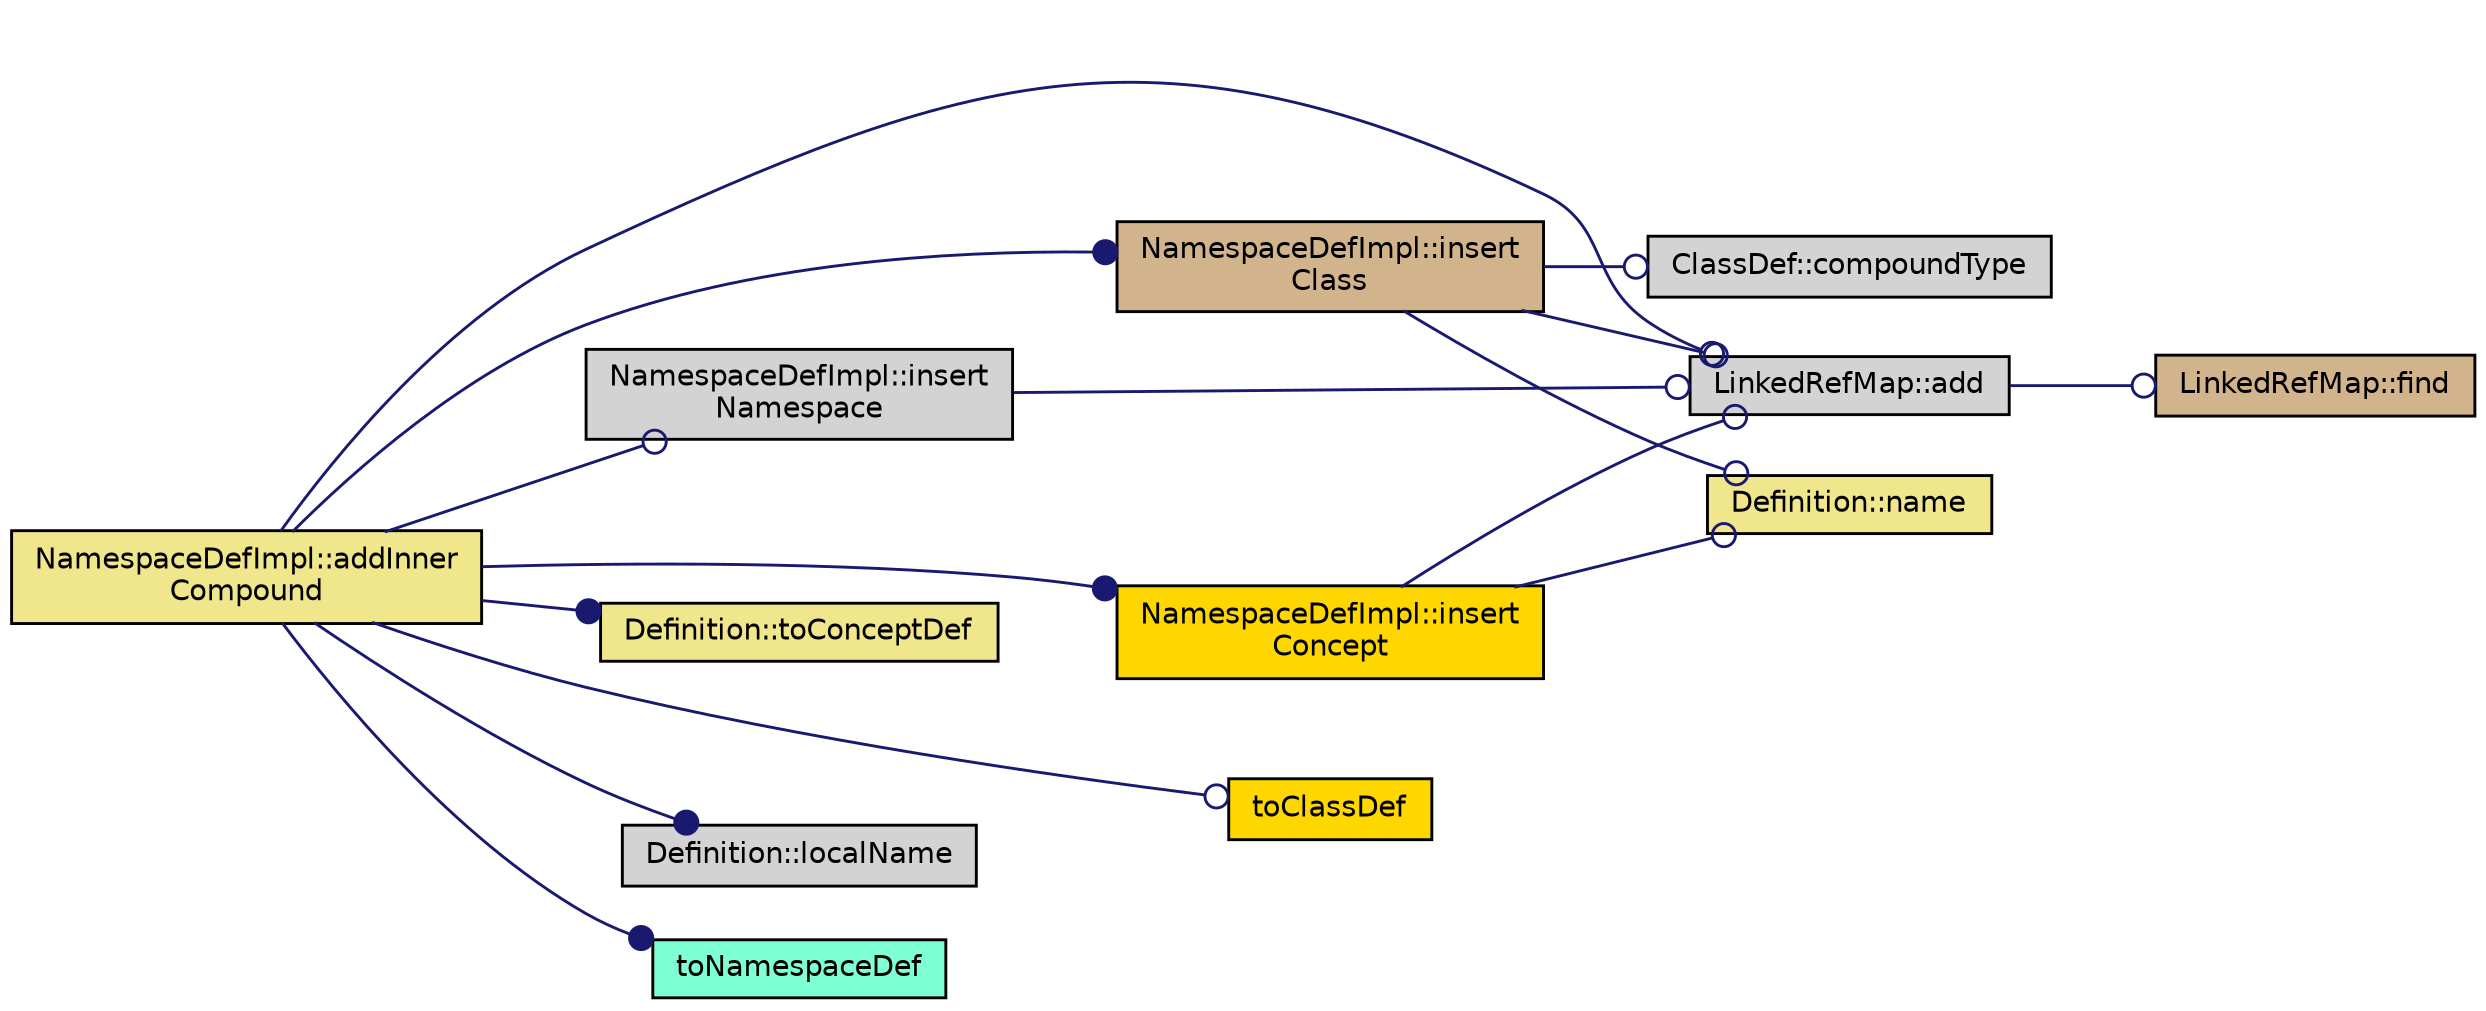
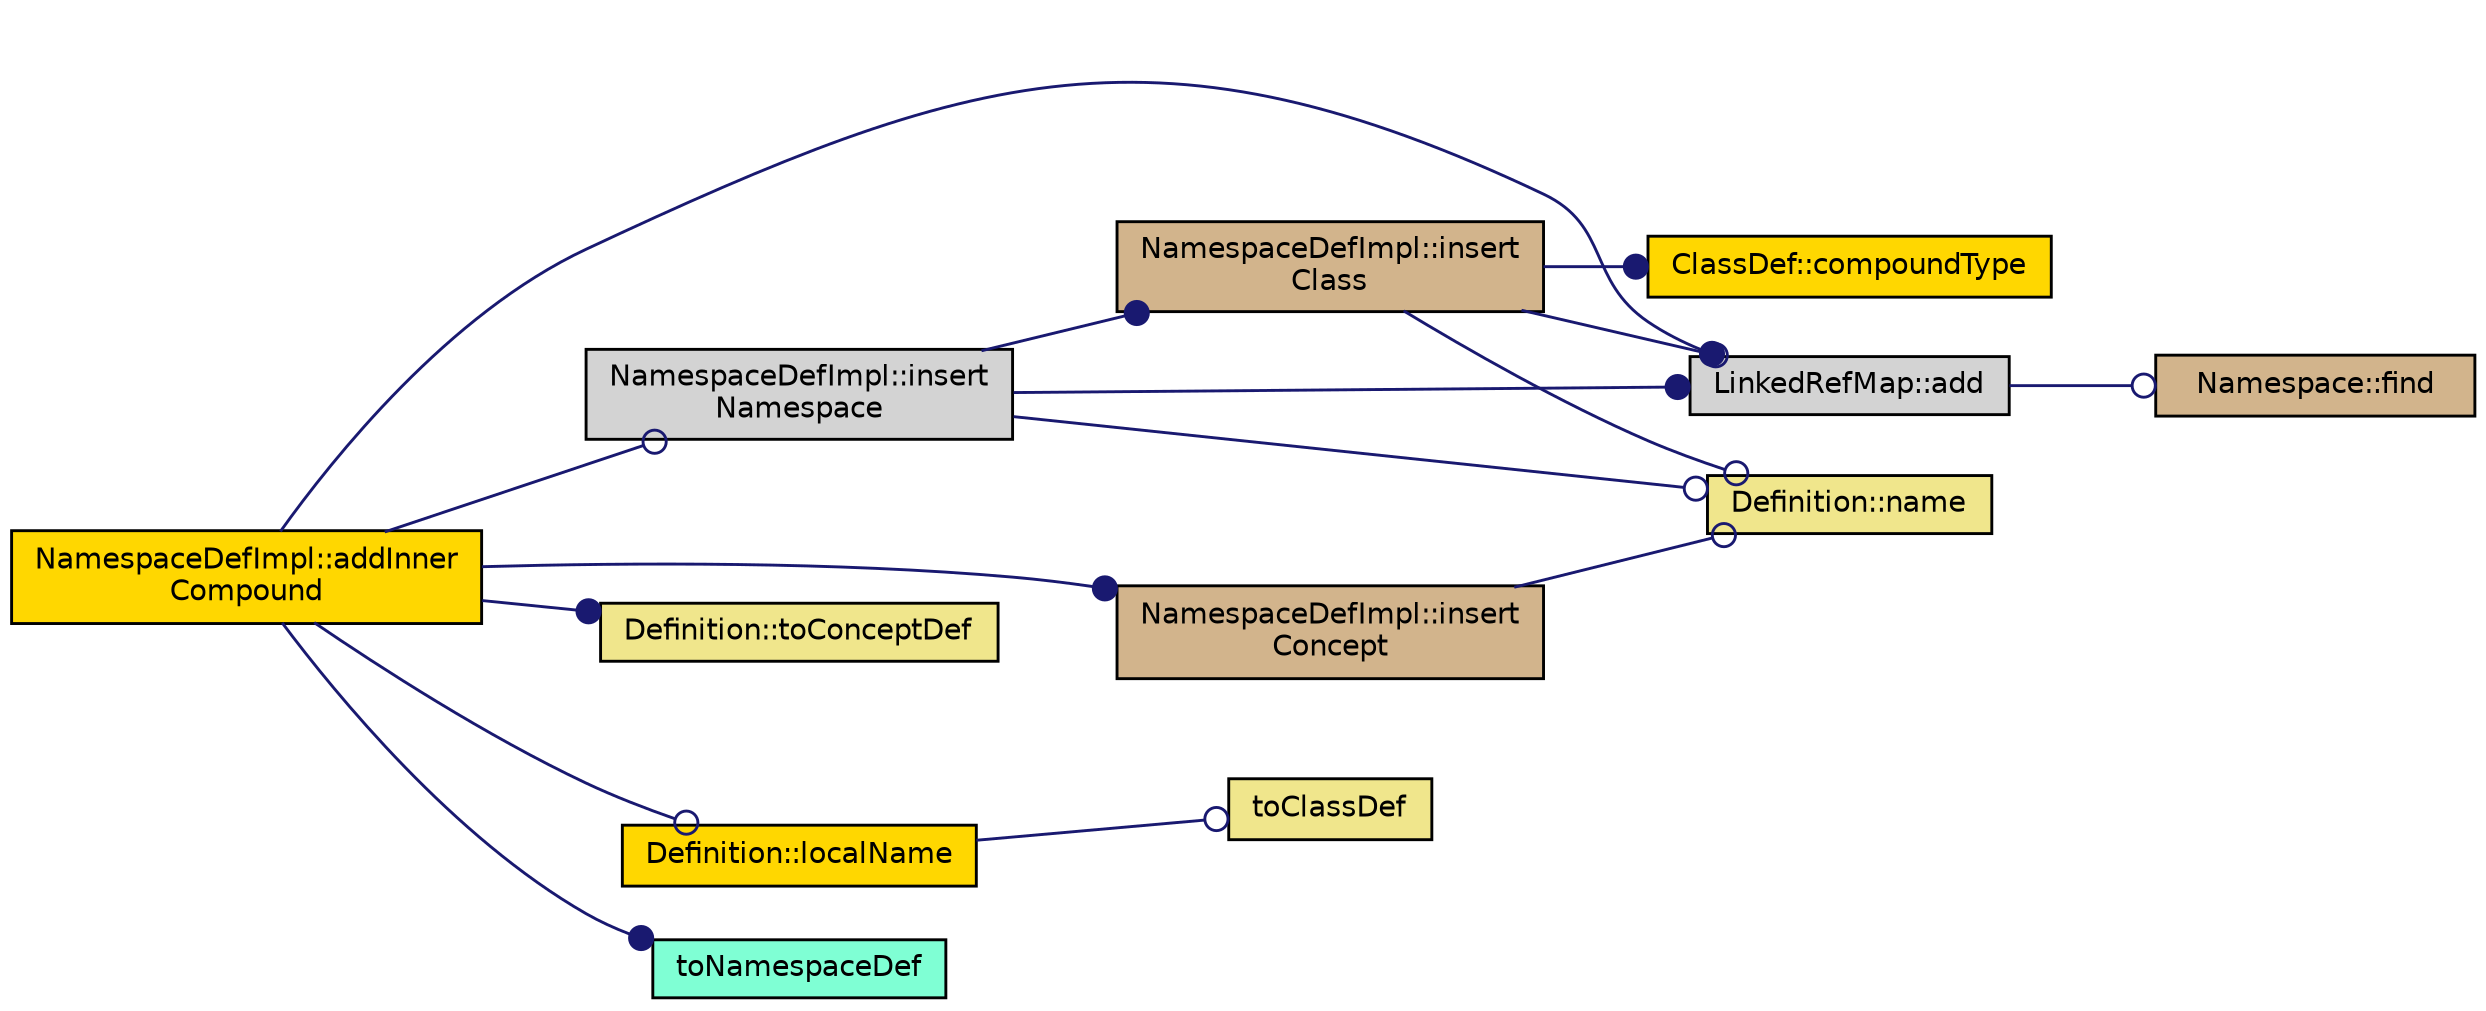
(965, 103) -> (965, 103)
(1584, 267) -> (1584, 267)
(1850, 267) -> (1850, 267)
(659, 301) -> (1053, 333)
(2315, 386) -> (2315, 386)
(1340, 390) -> (1340, 390)
none -> (1349, 452)
(1558, 494) -> none
(247, 577) -> (247, 577)
(1330, 632) -> (1330, 632)
(784, 730) -> (1091, 830)
(489, 732) -> (489, 732)
(1330, 809) -> (1330, 809)
(799, 856) -> (799, 856)
